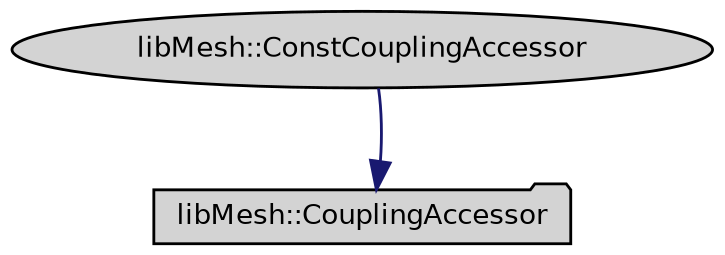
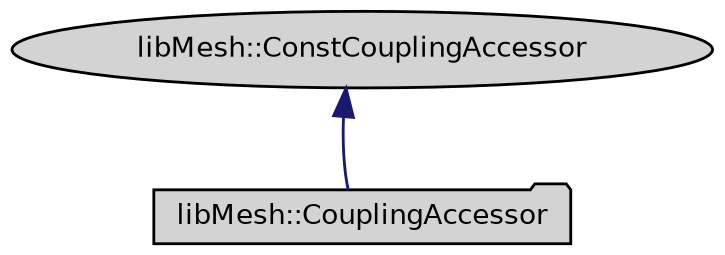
(381, 125) -> (344, 153)
